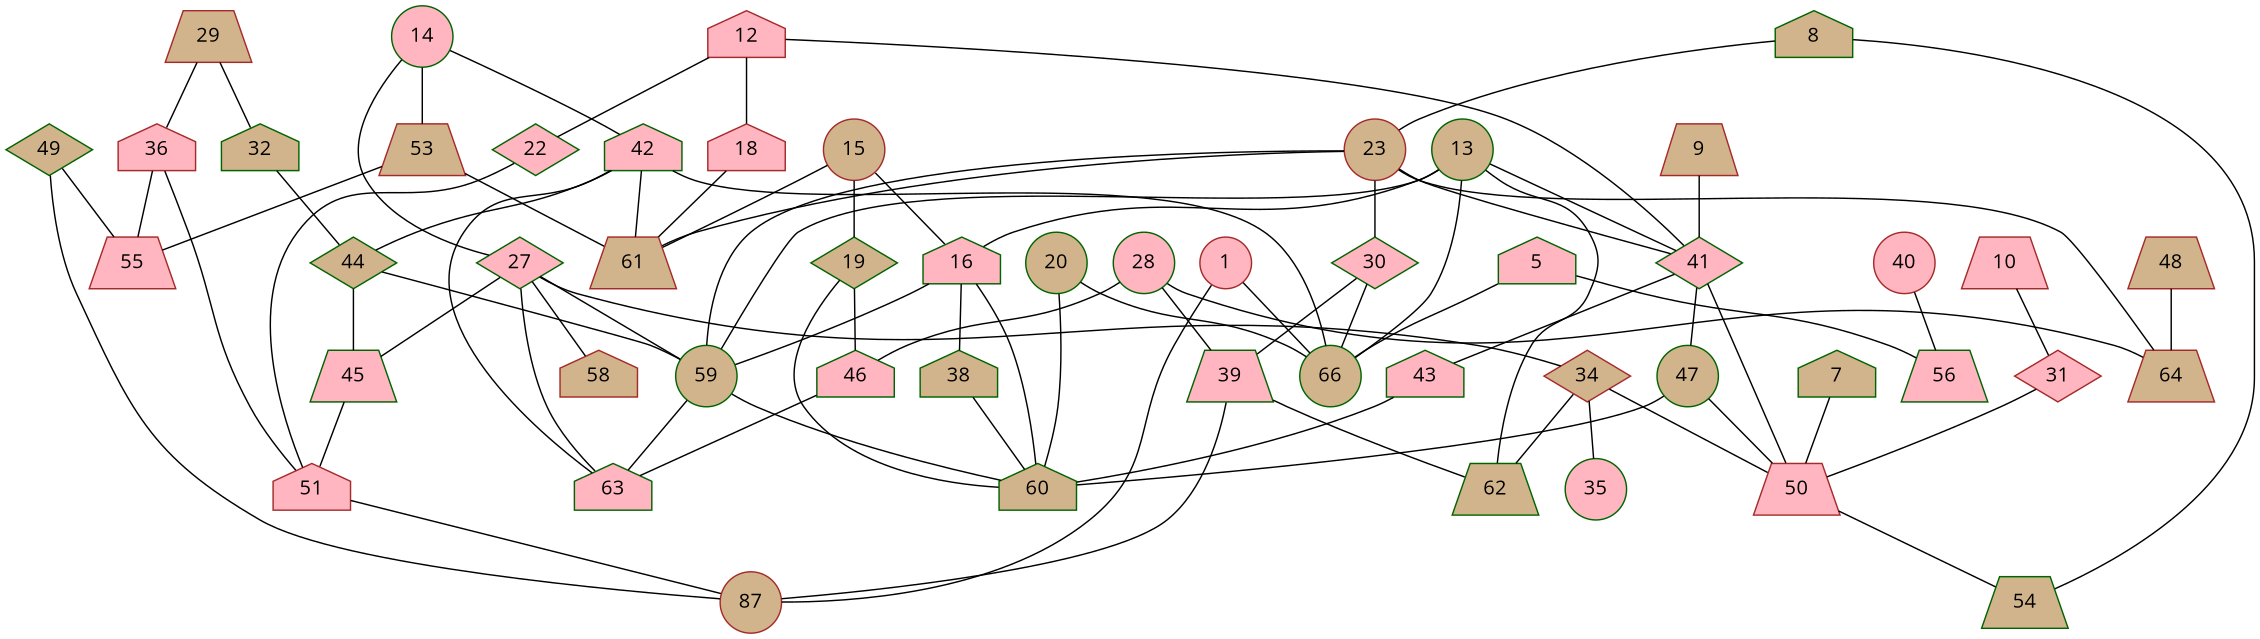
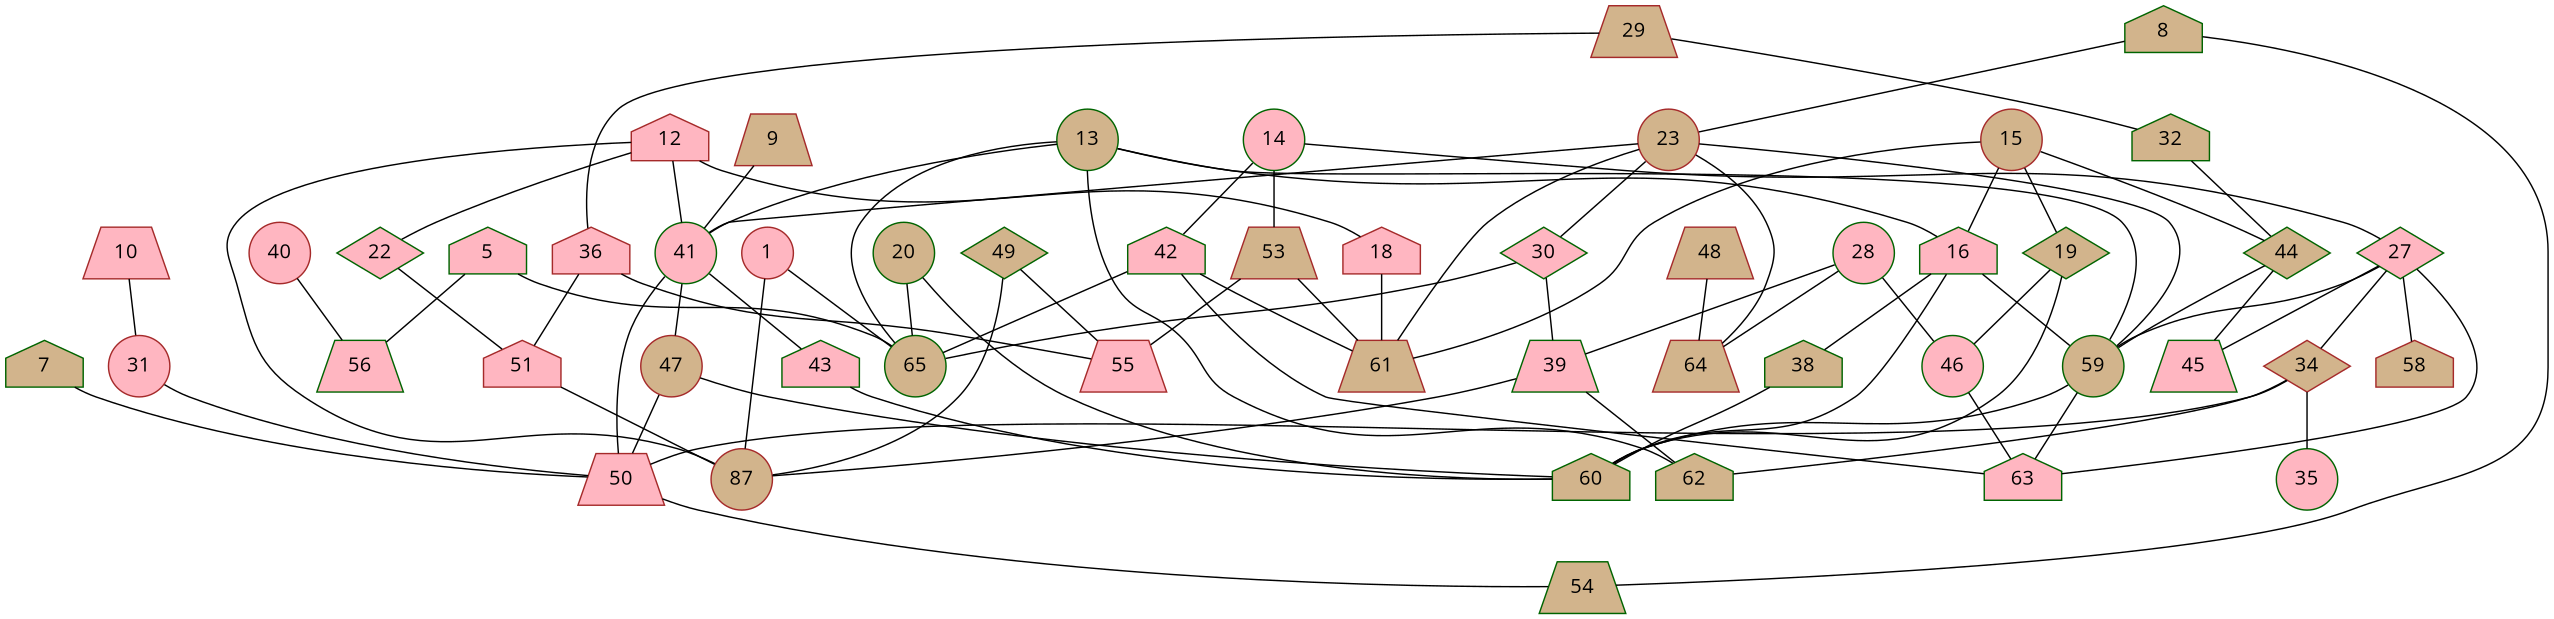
(463, 217) -> (2153, 194)
(1699, 263) -> (686, 253)
none -> (249, 326)
(856, 376) -> (1953, 366)
(1330, 376) -> (915, 366)
(1688, 376) -> (671, 366)
(2058, 376) -> (139, 366)
(332, 434) -> none
(1495, 489) -> (1694, 479)
